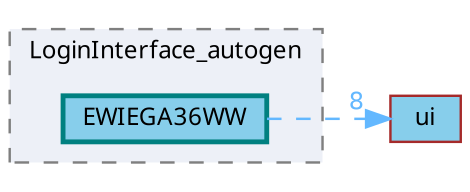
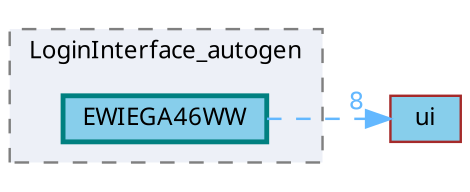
(165, 119) -> (165, 119)
